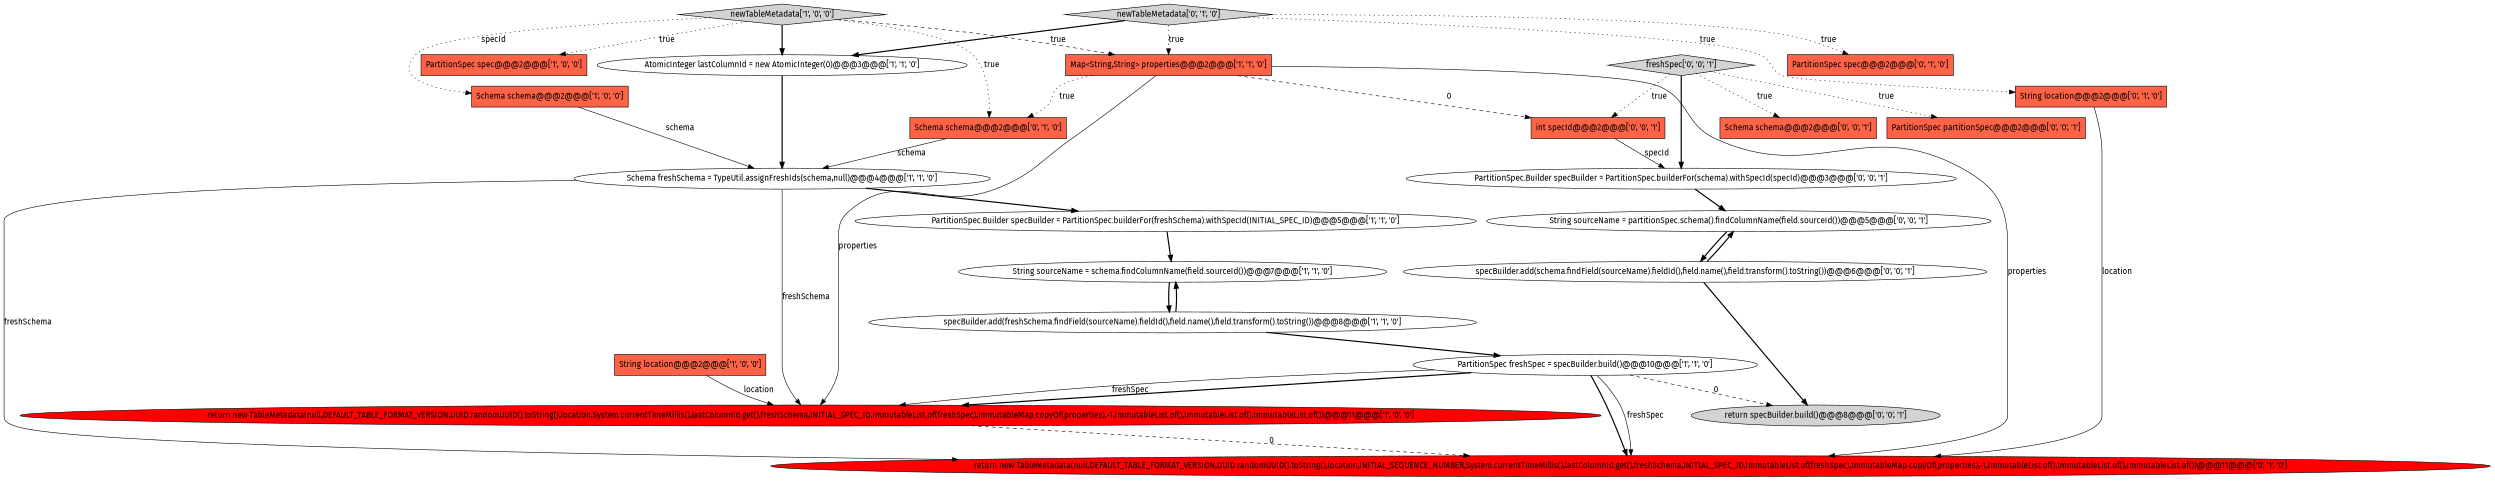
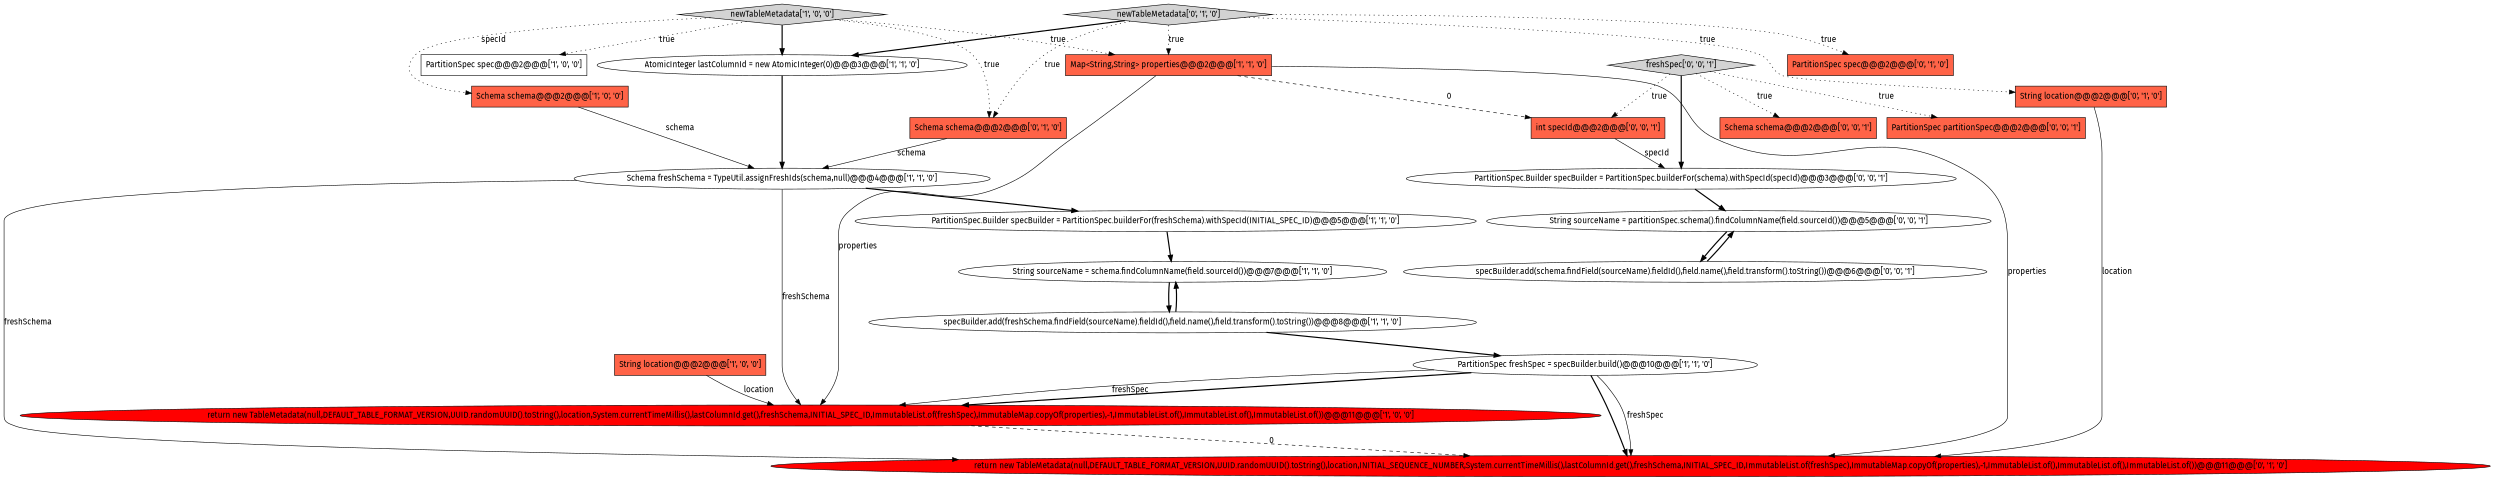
(974, 33) -> (974, 33)
(504, 65) -> (504, 65)
(1057, 88) -> (1052, 50)
(1816, 416) -> none
